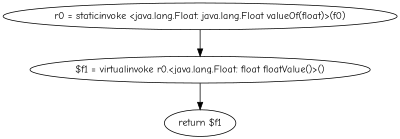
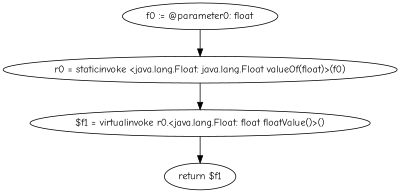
none -> (200, 16)
